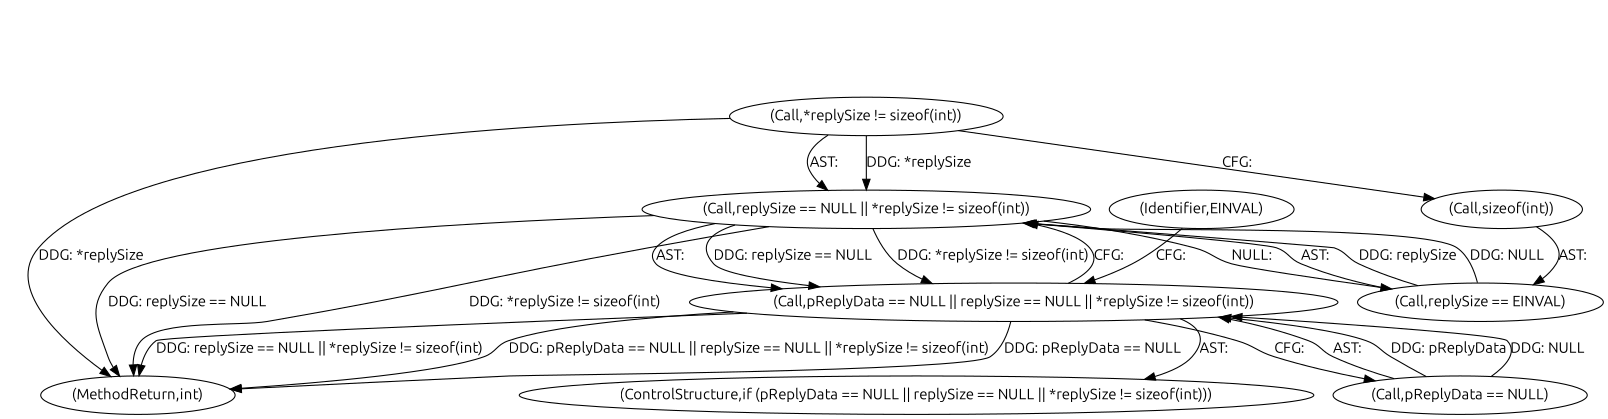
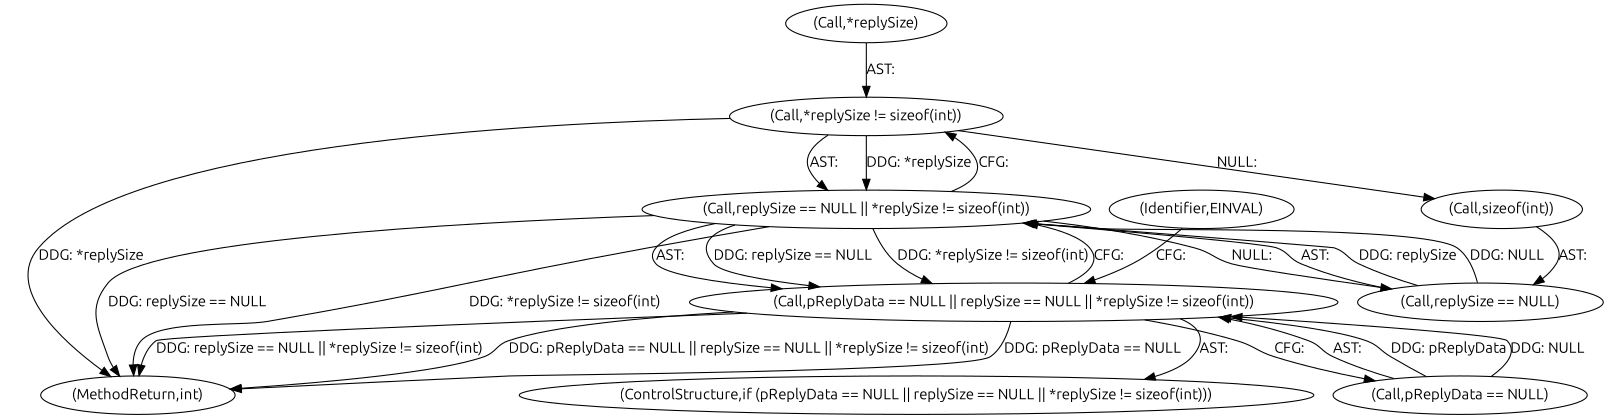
none -> (866, 23)
(1239, 163) -> (1239, 163)
none -> (978, 167)
(1480, 302) -> (1480, 302)
